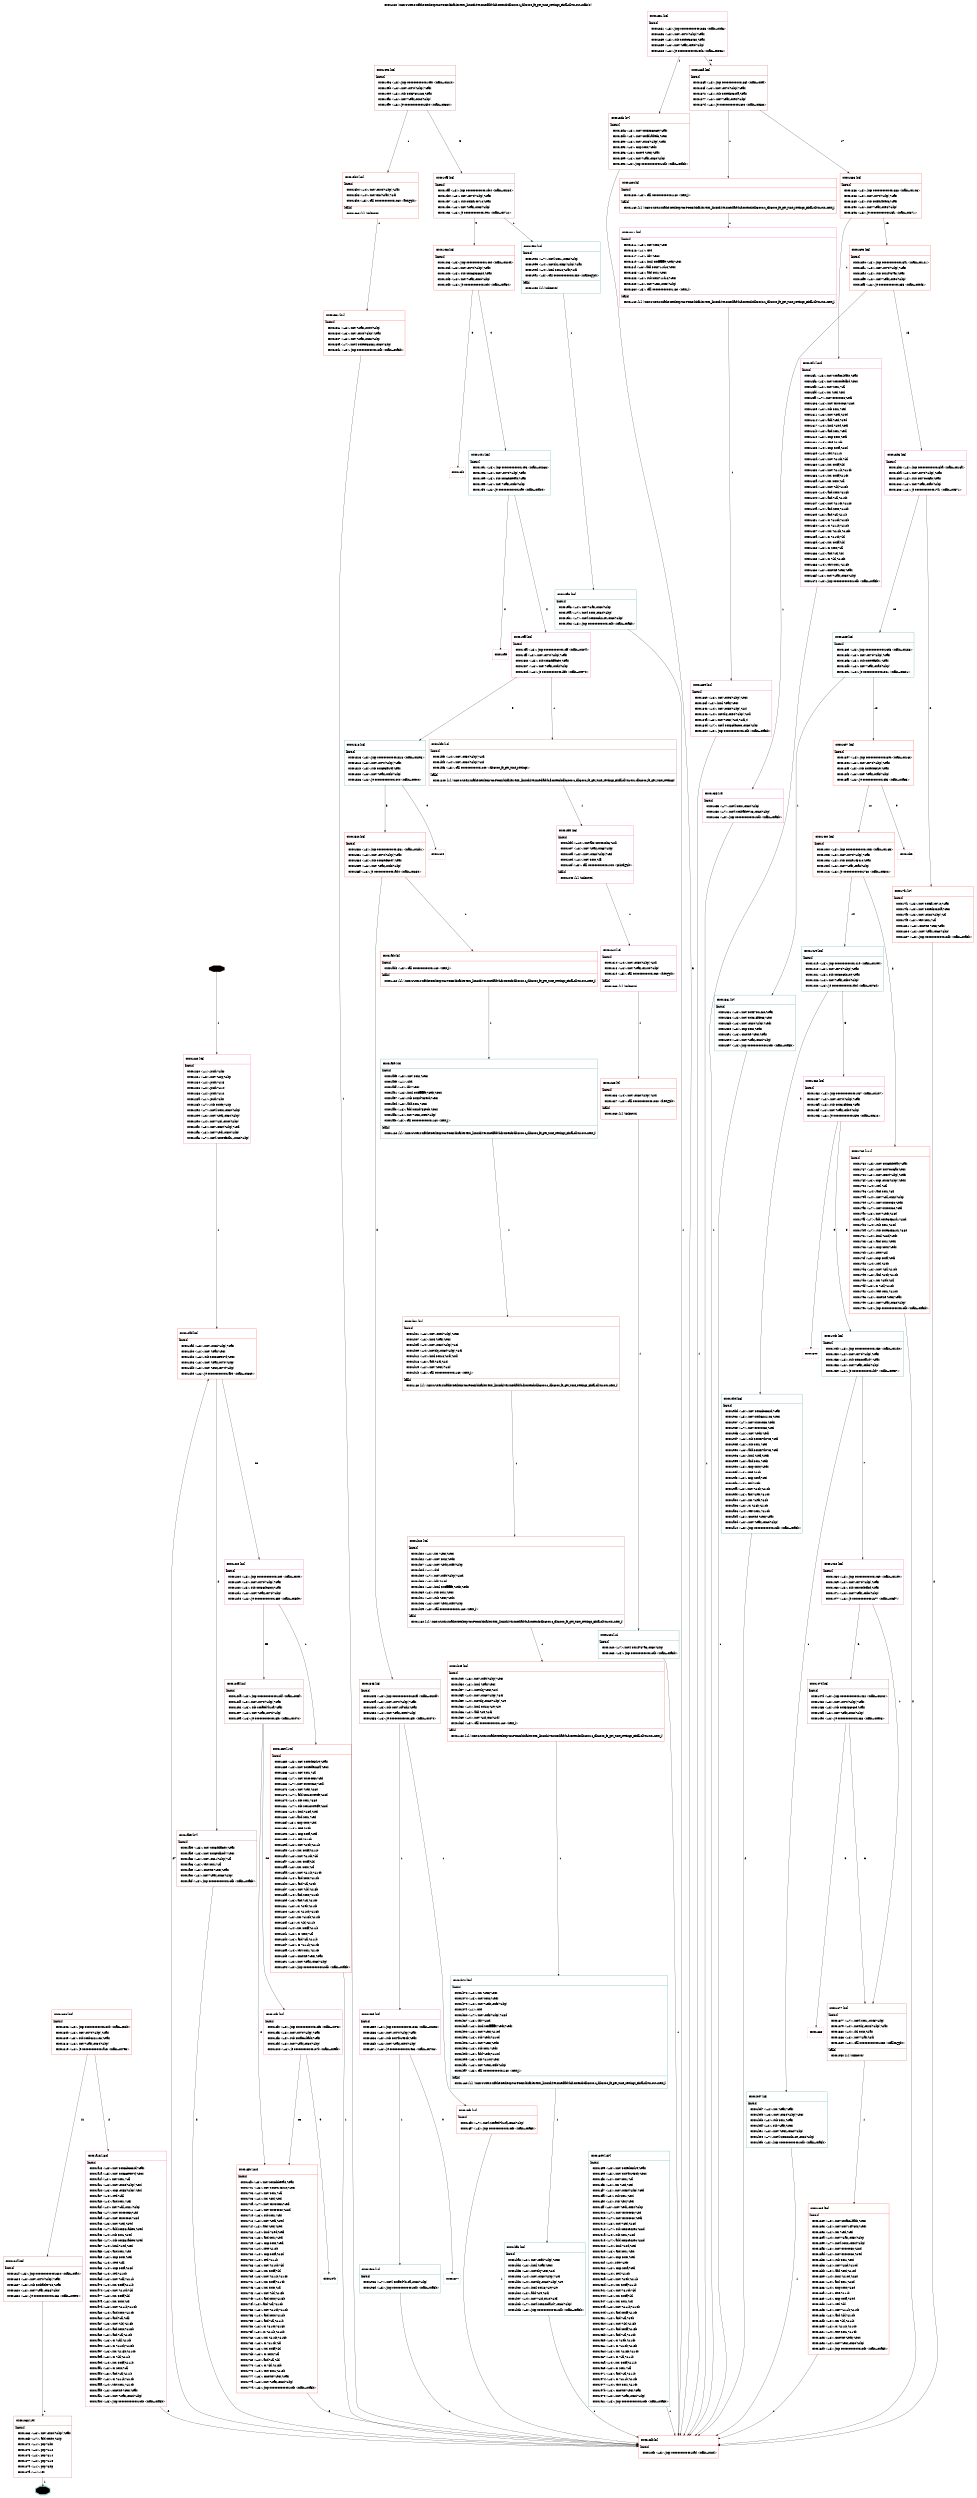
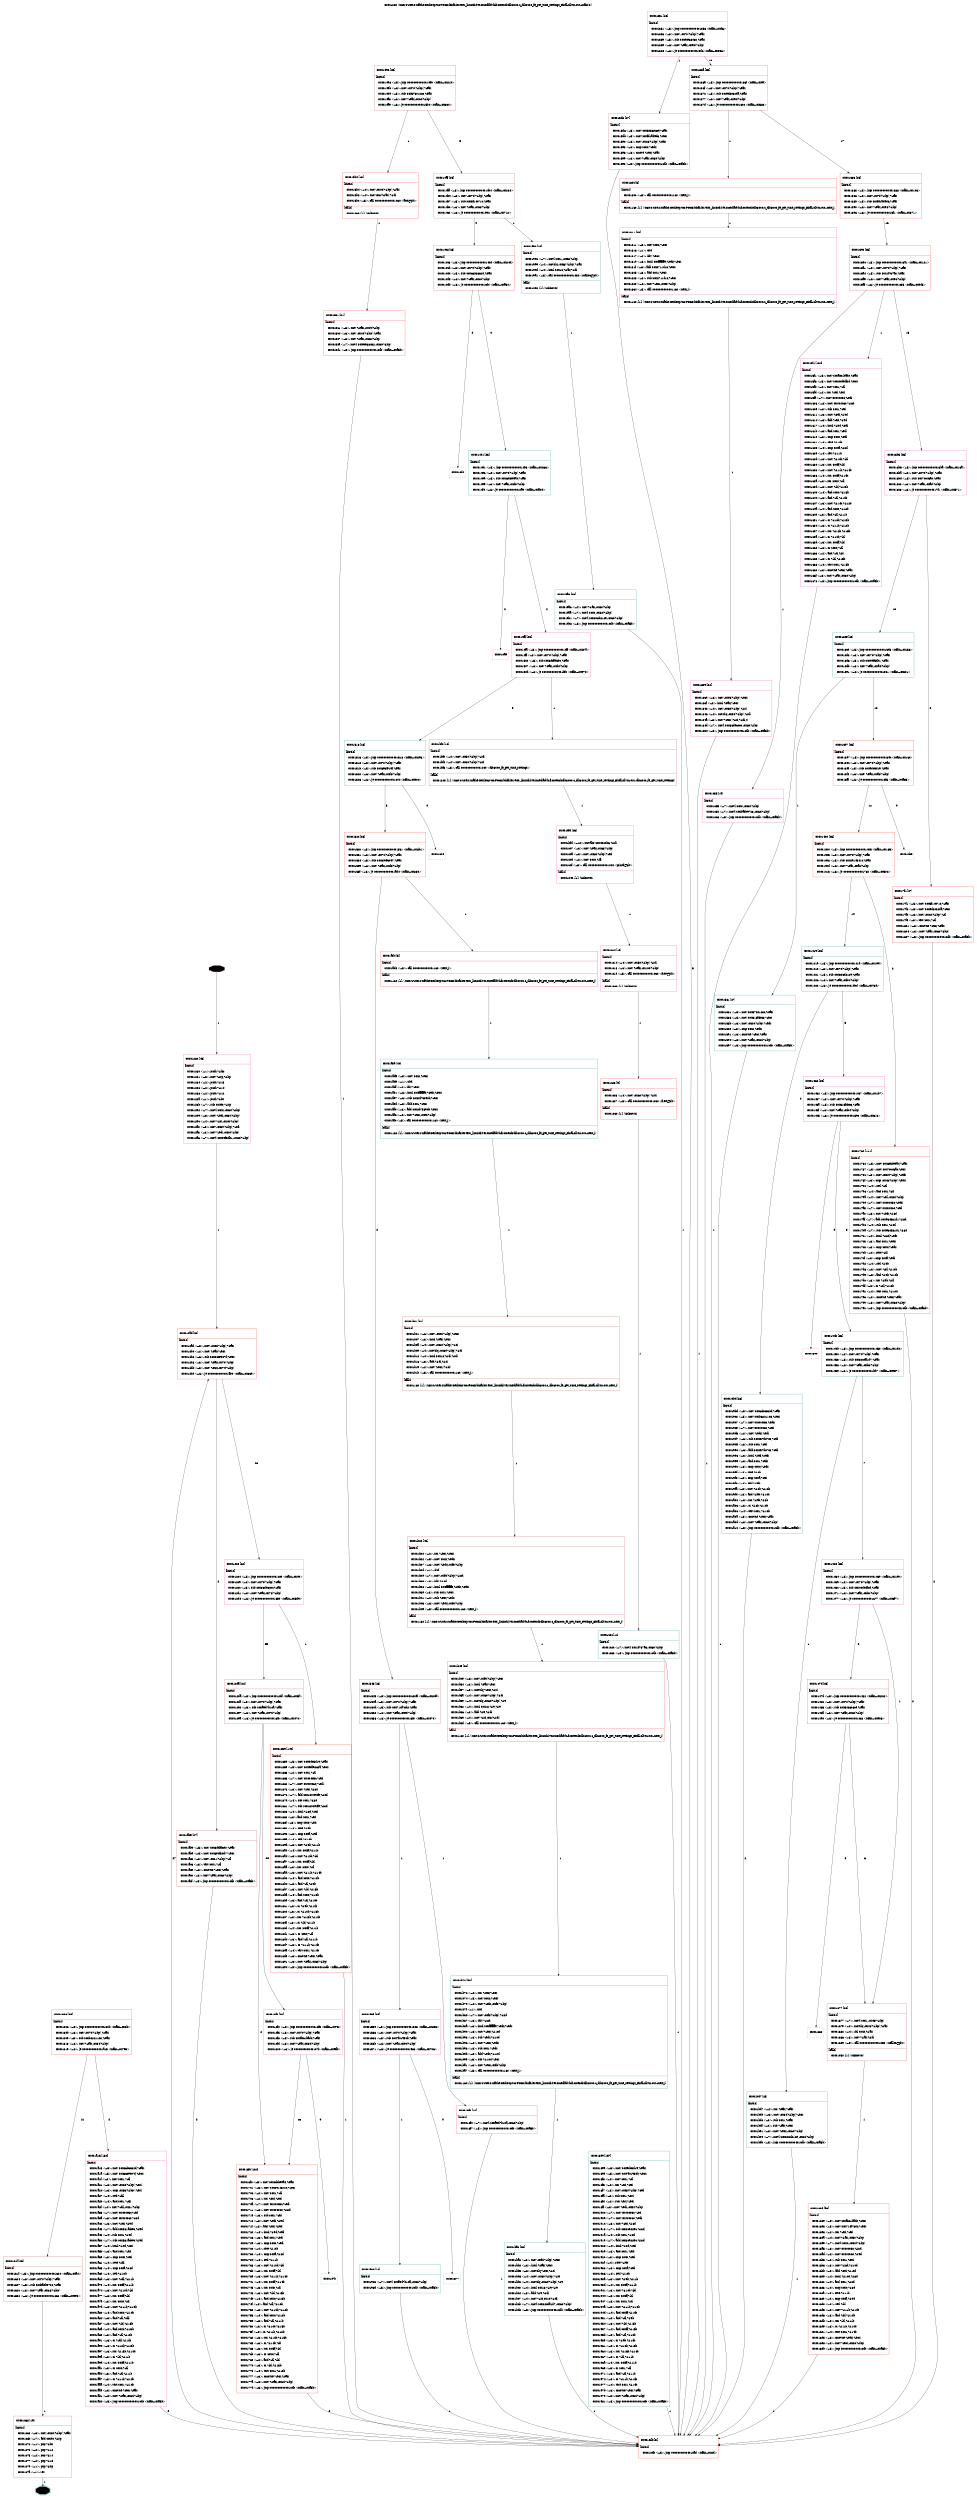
(839, 286) -> (876, 323)
